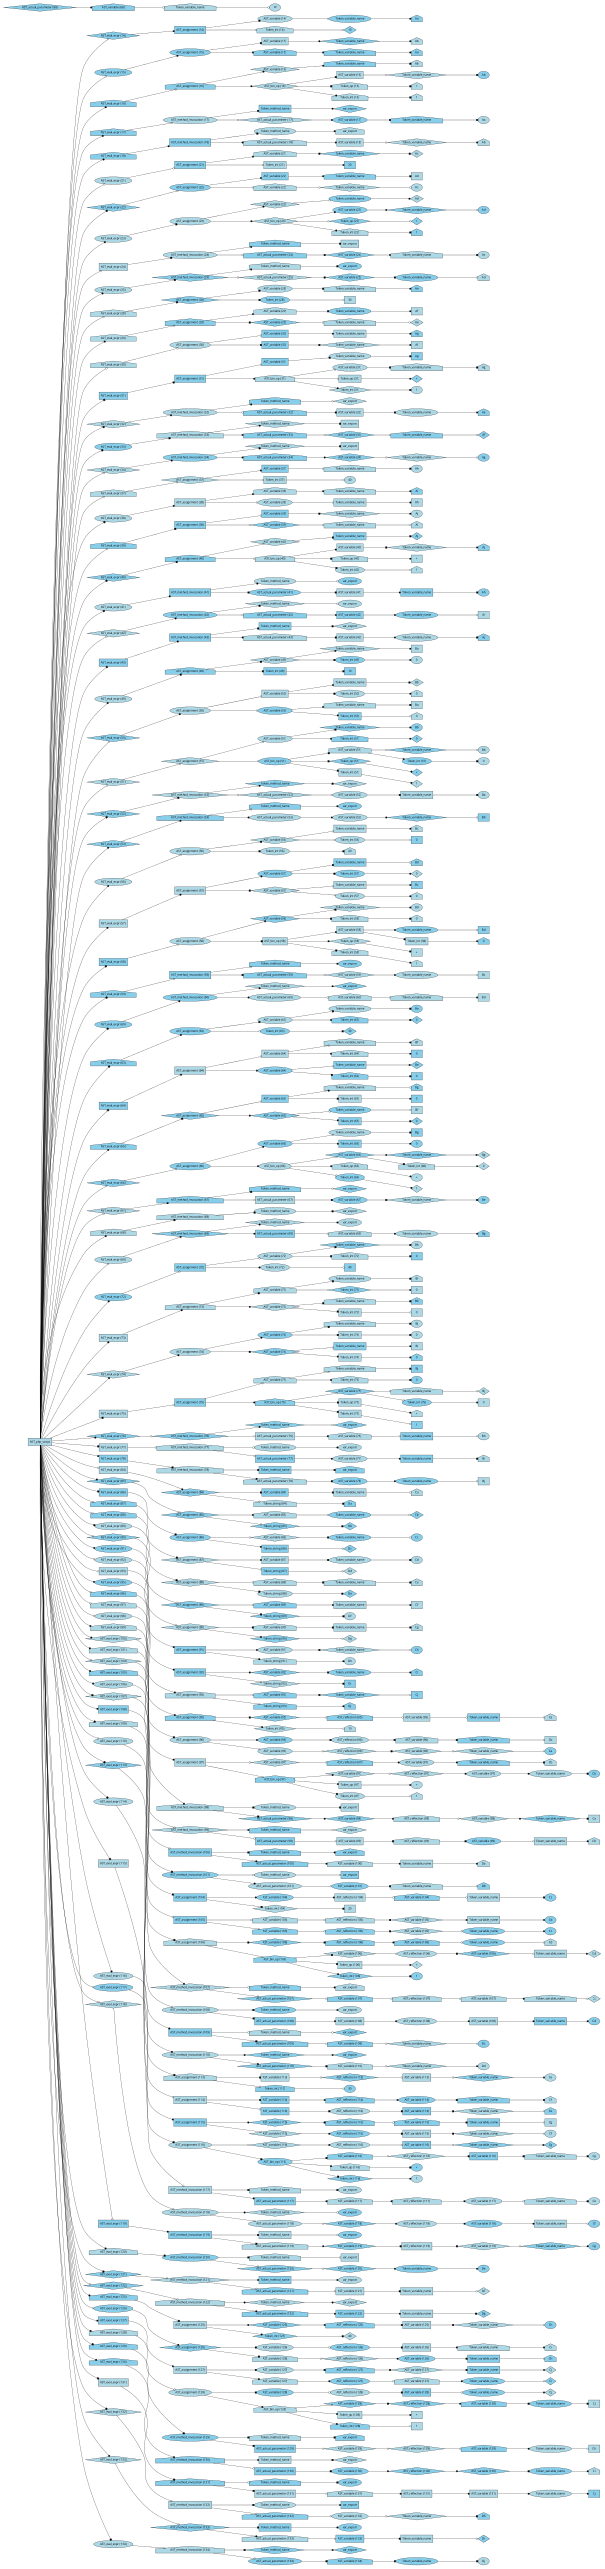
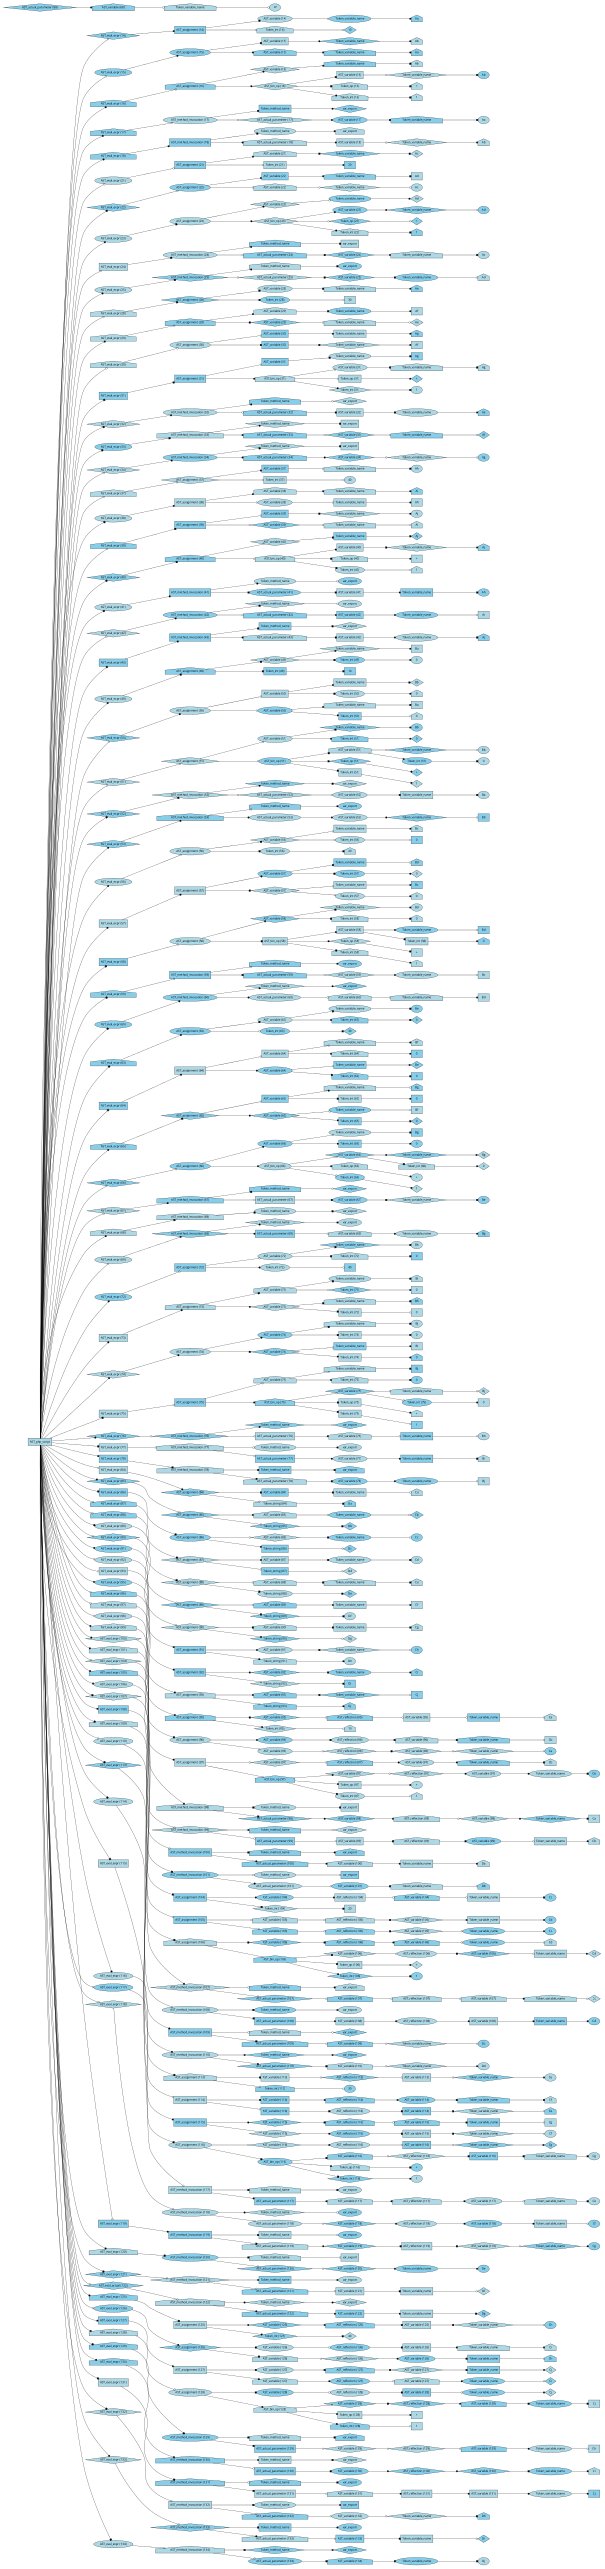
(234, 1695) -> (234, 1695)
(113, 2286) -> (113, 2286)
